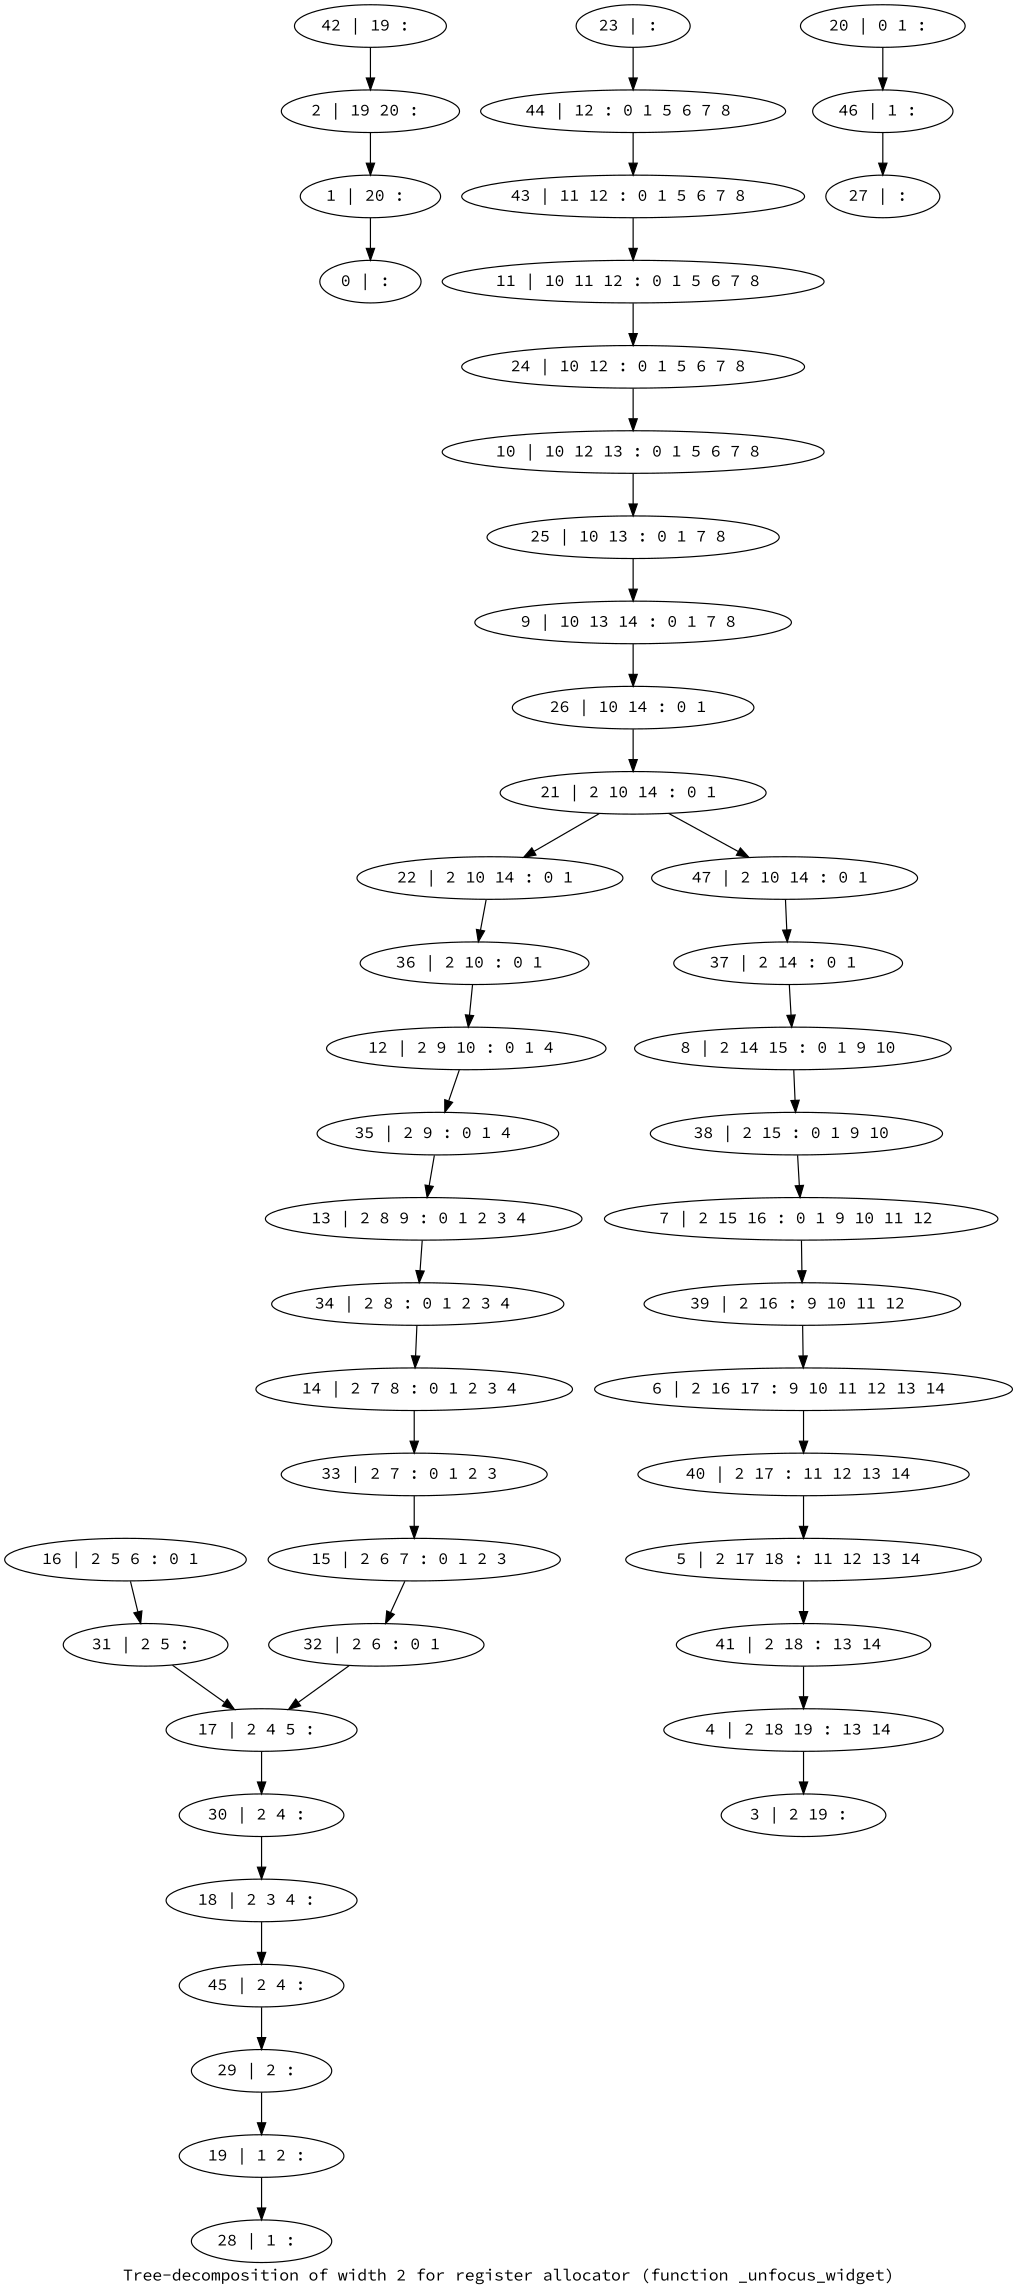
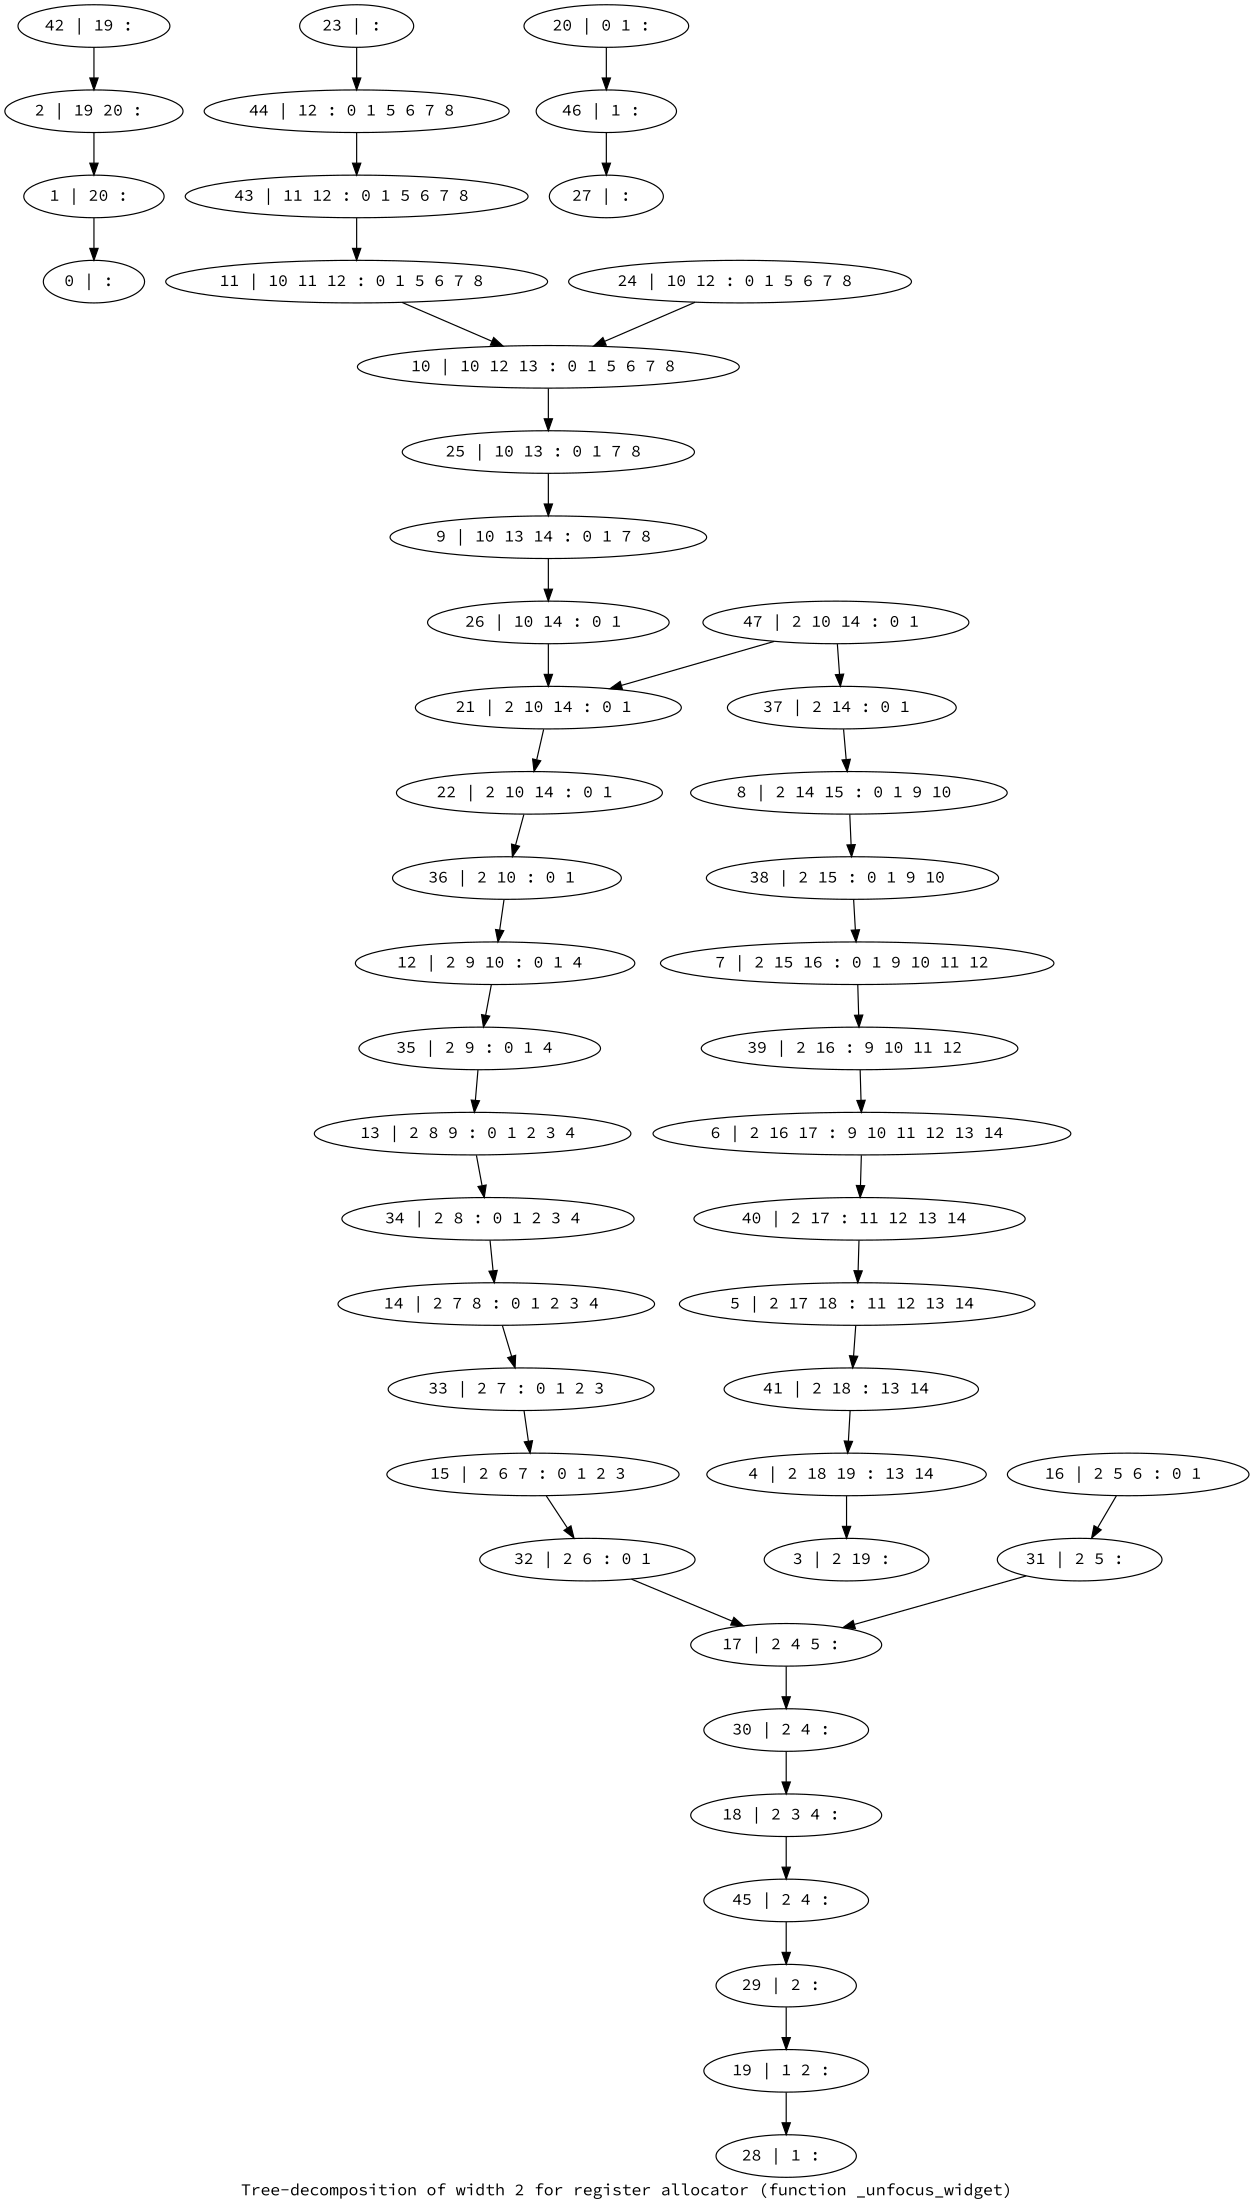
(633, 318) -> (447, 322)
(703, 832) -> (698, 663)
